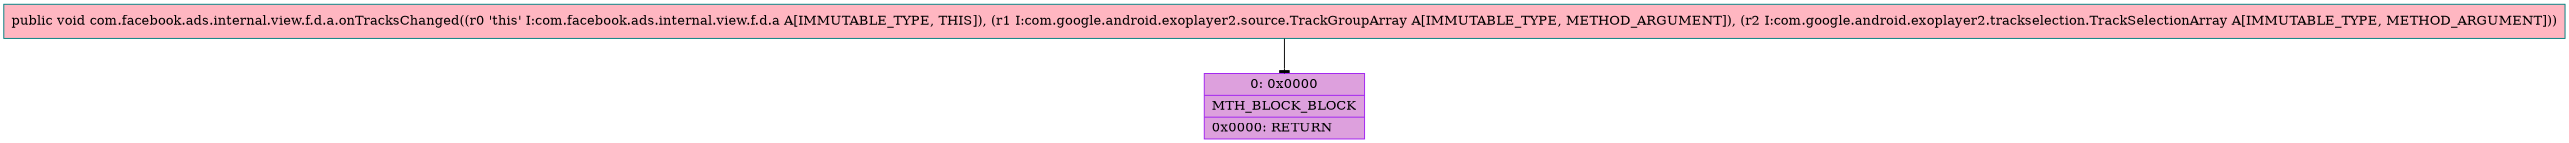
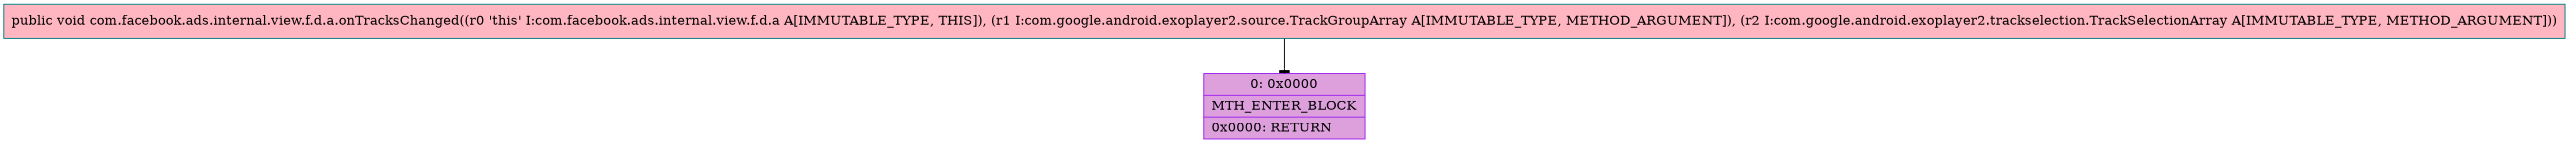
(1284, 106) -> (1284, 106)
